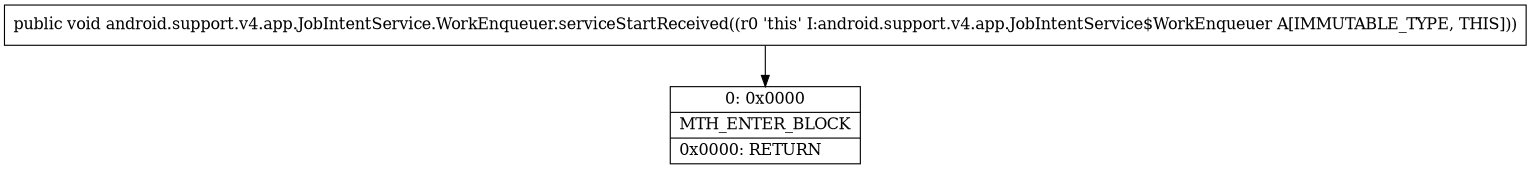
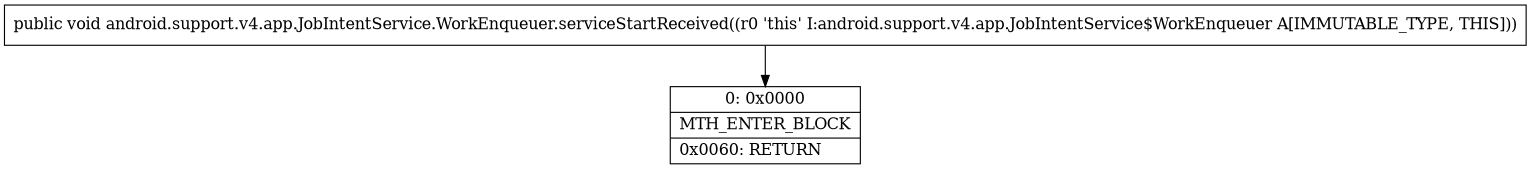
(758, 150) -> (758, 150)
